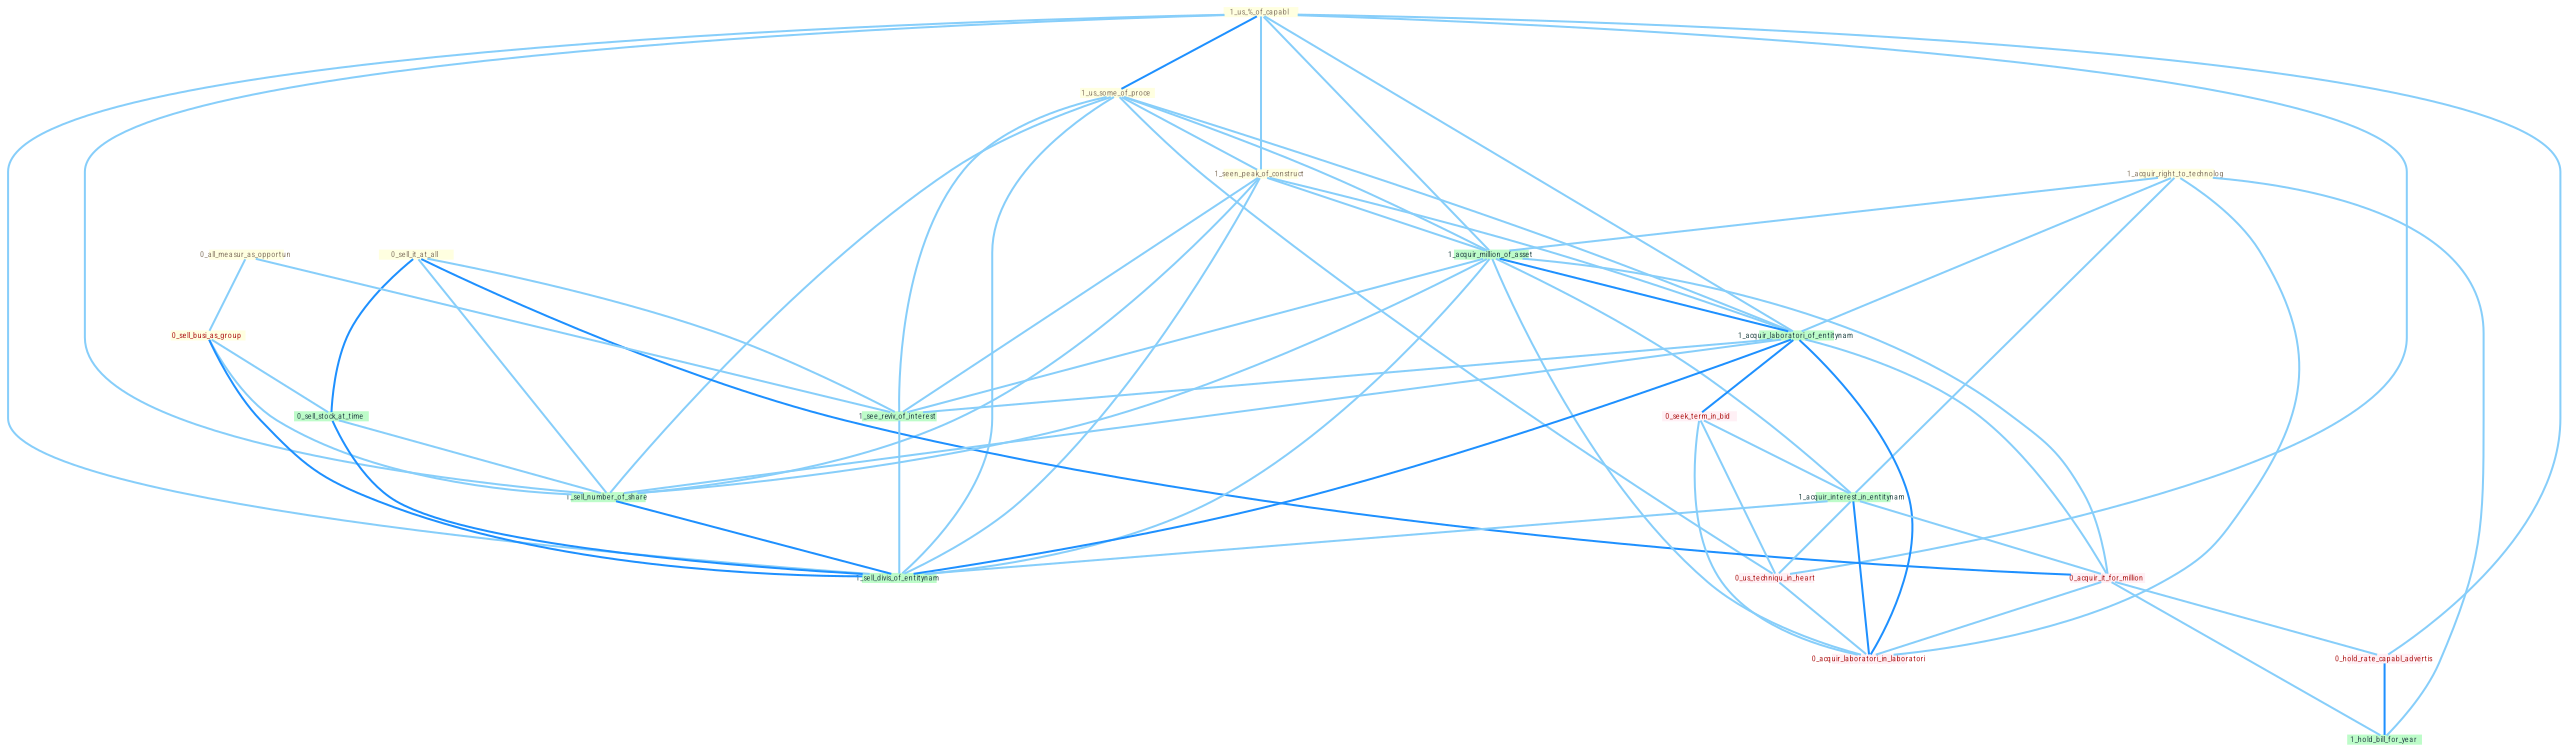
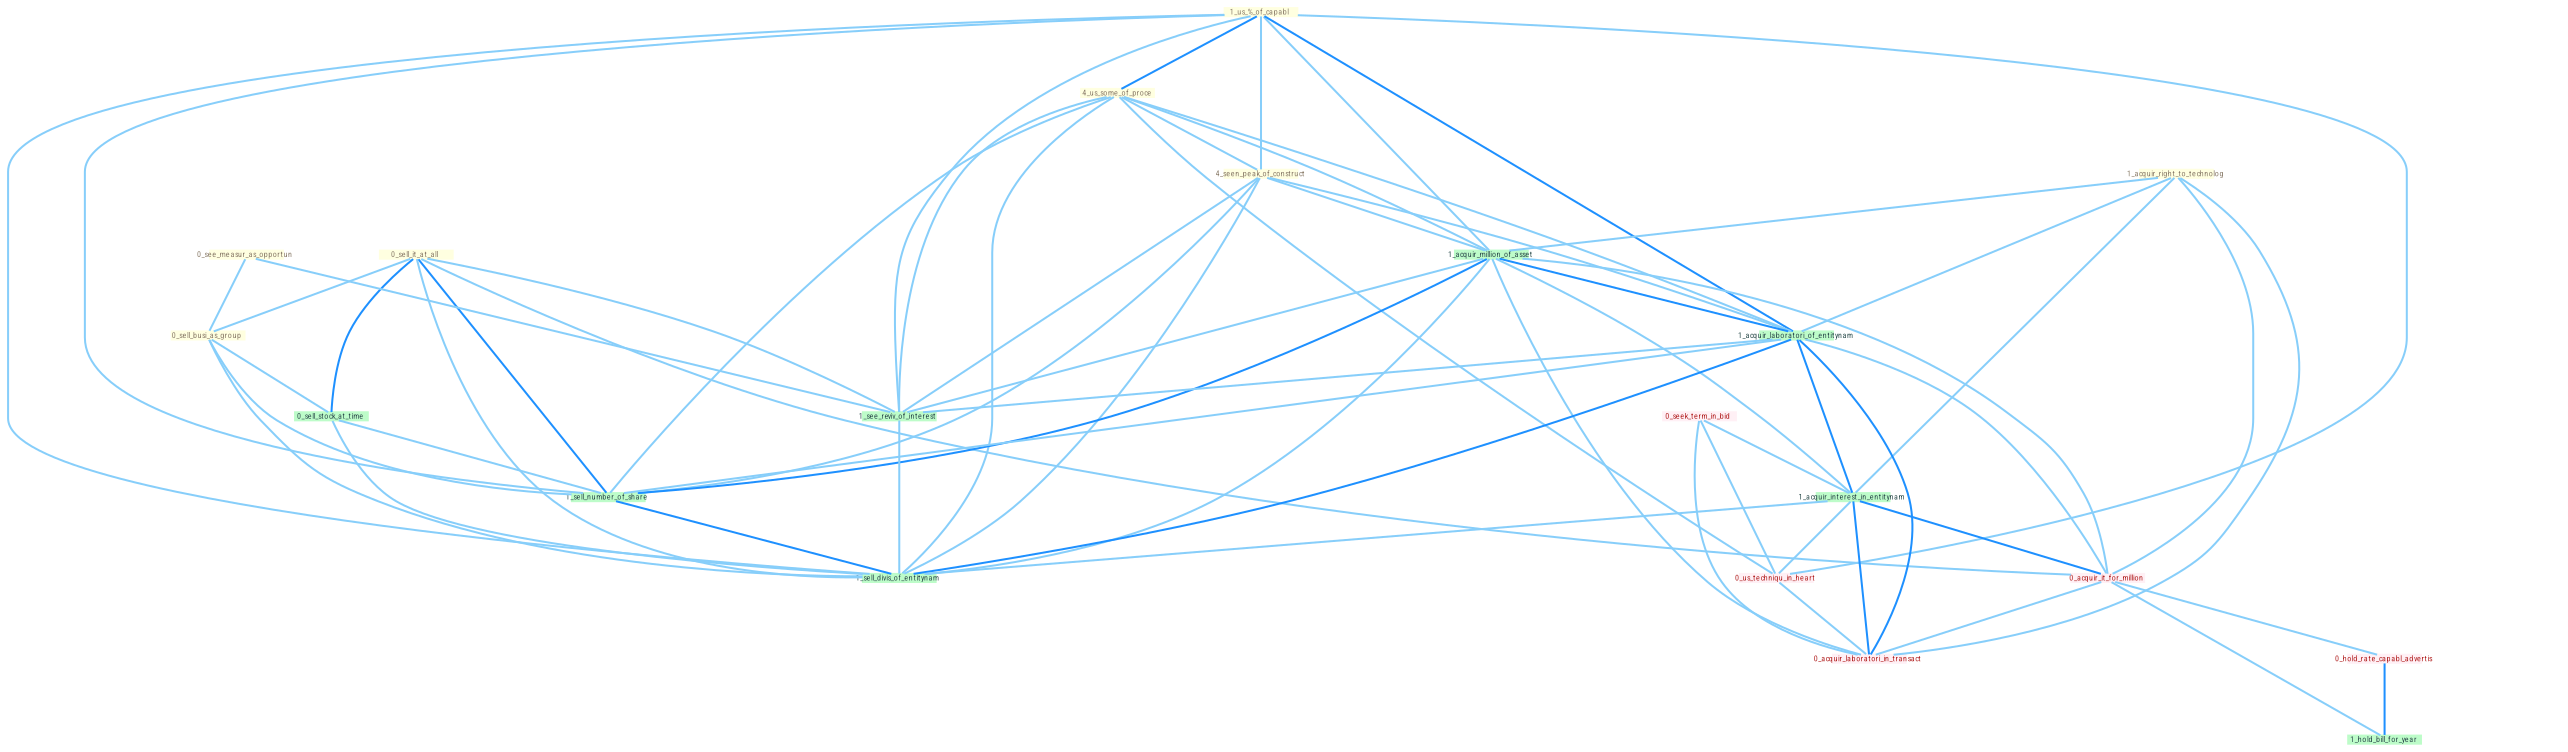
(2215, 65) -> (1005, 121)
(1118, 93) -> (1118, 93)
(1261, 174) -> (1261, 174)
(1529, 174) -> (1529, 174)
(247, 255) -> (247, 255)
none -> (312, 295)
(208, 335) -> (208, 335)
(512, 376) -> (512, 376)
(1748, 376) -> (1825, 416)
(2484, 377) -> (2253, 398)
(1140, 407) -> (1140, 407)
(1188, 489) -> (1188, 489)
(359, 494) -> (359, 494)
none -> (571, 512)
(1956, 530) -> (1956, 530)
(575, 546) -> (575, 546)
(1869, 659) -> (1869, 659)
